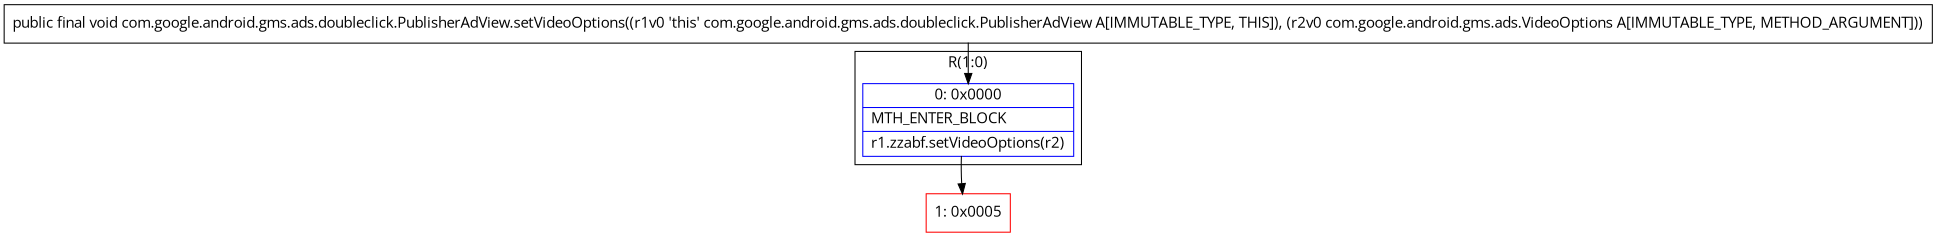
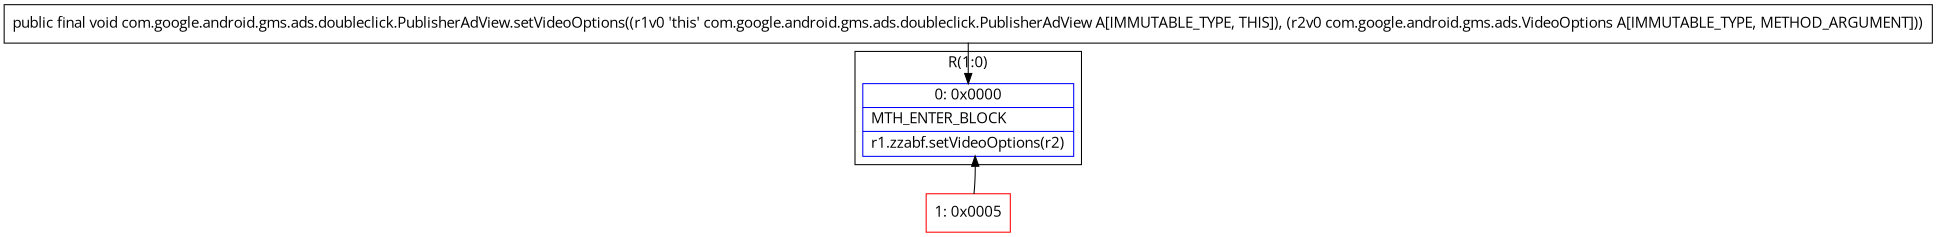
(961, 171) -> (975, 180)
